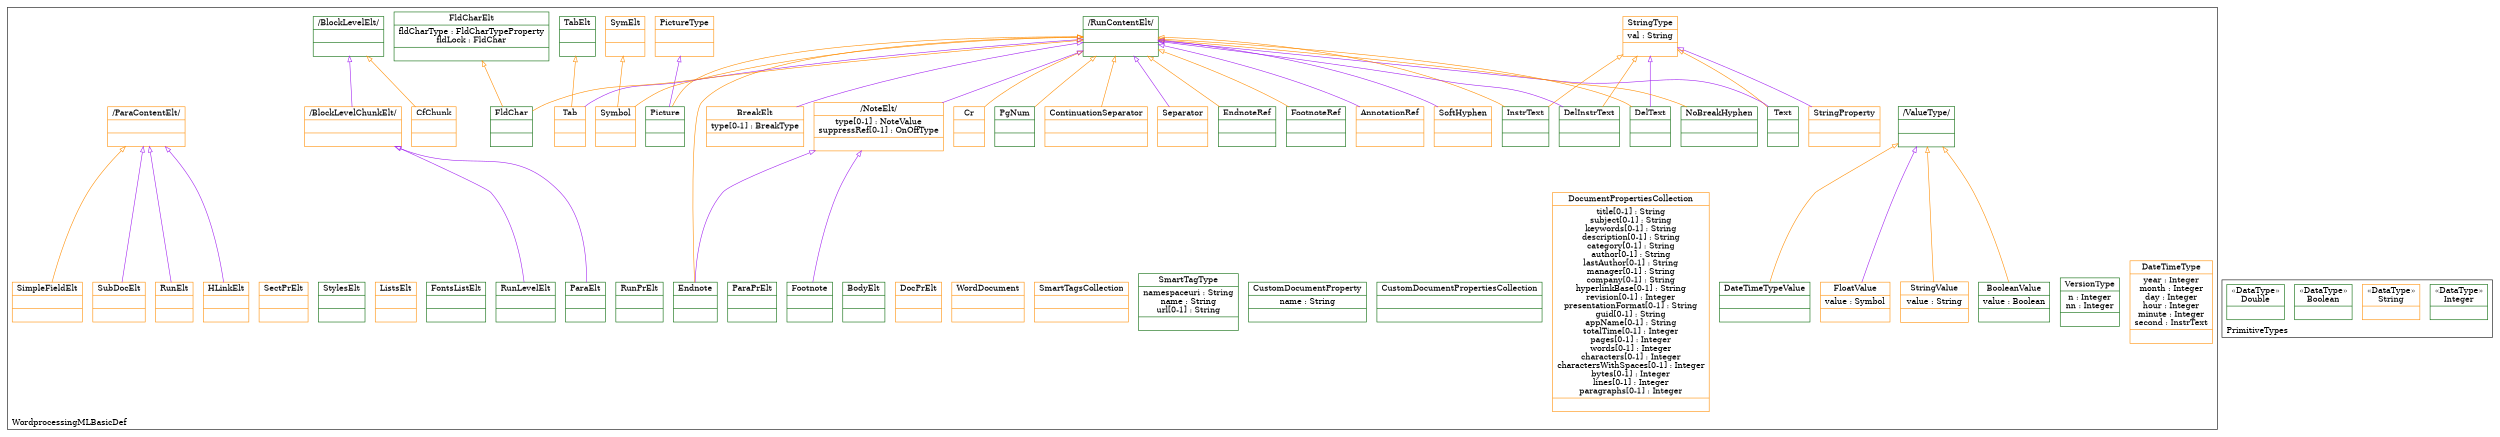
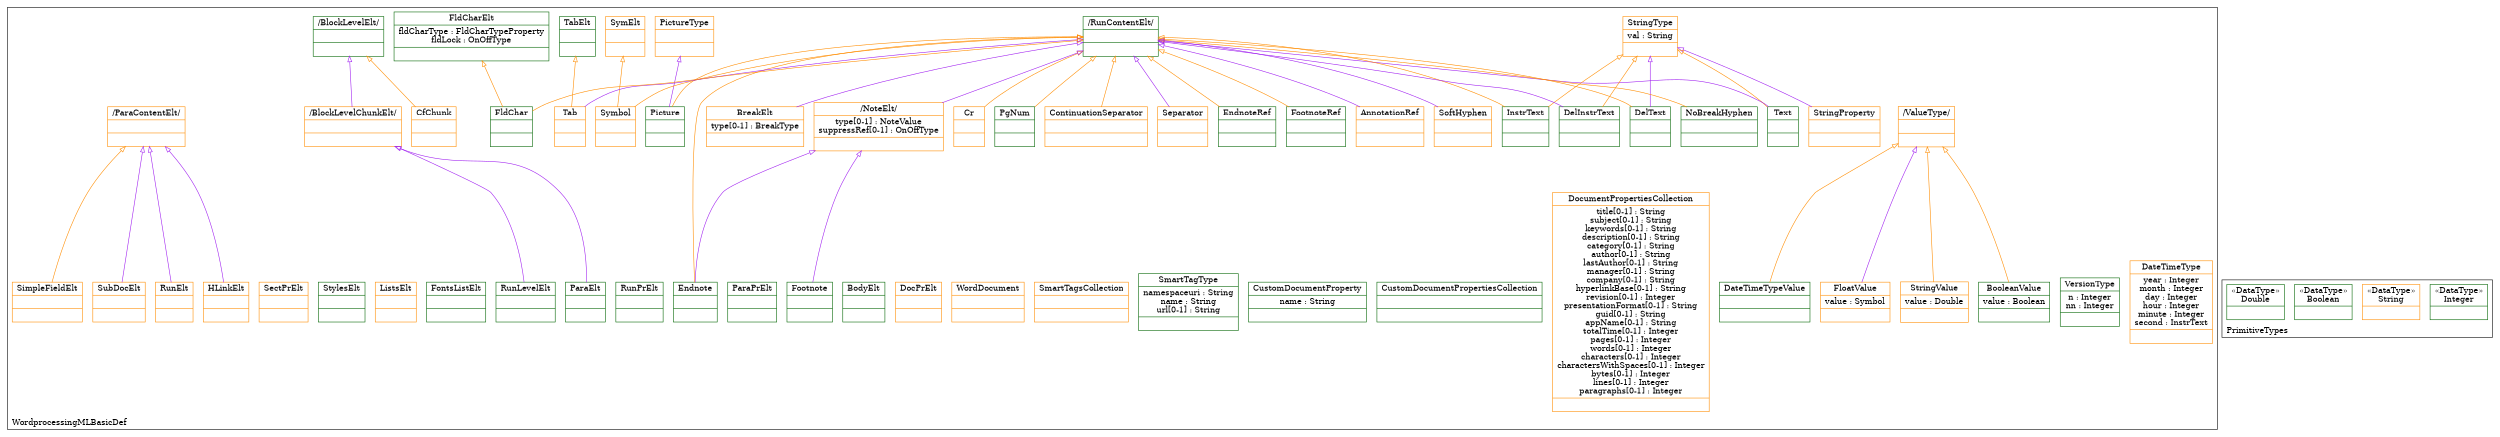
(472, 40) -> (472, 40)
(1926, 127) -> (1926, 127)
(1934, 302) -> (1934, 302)
